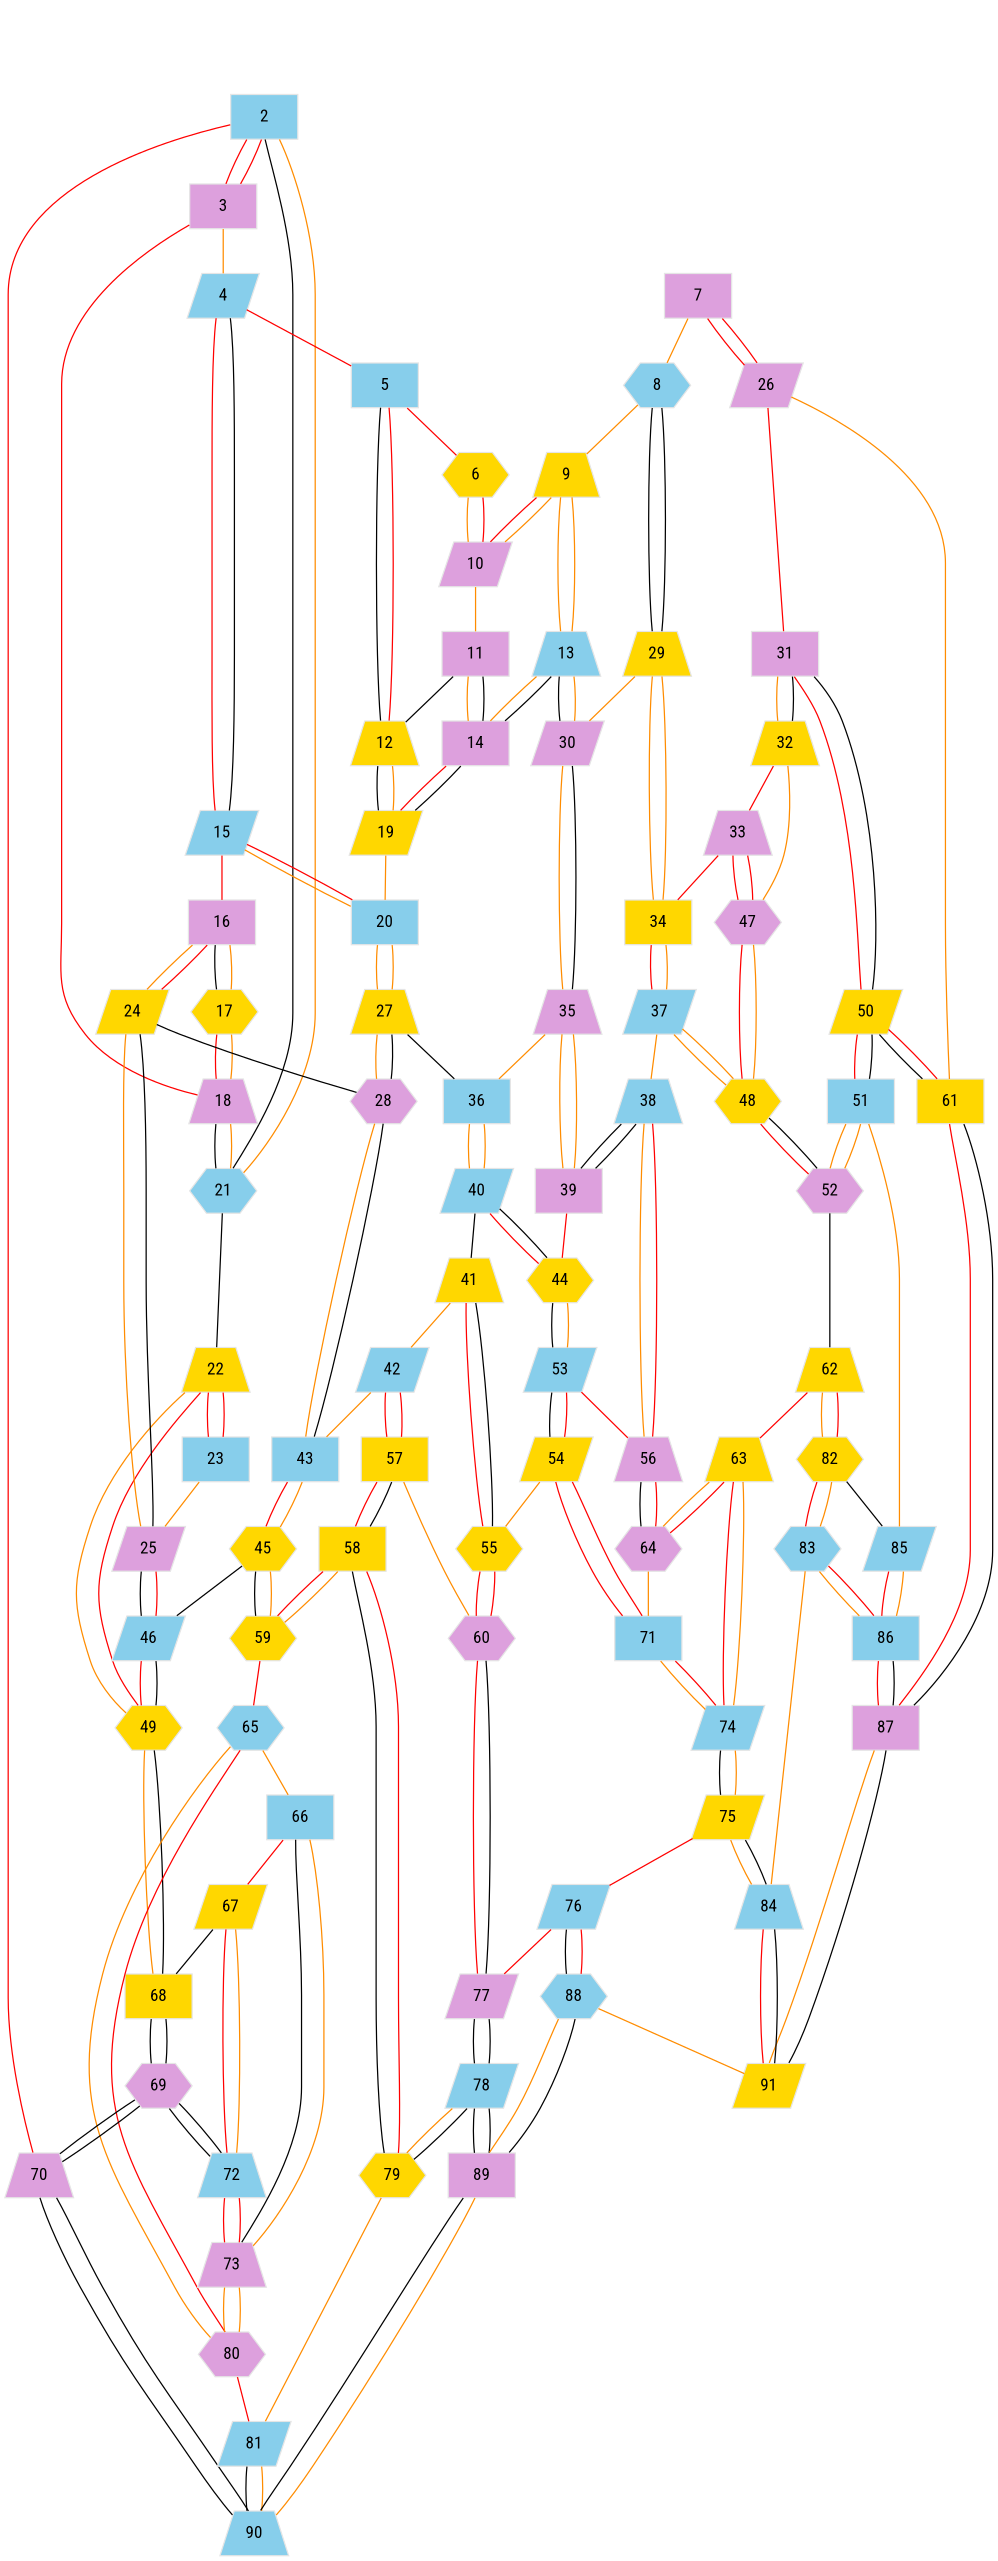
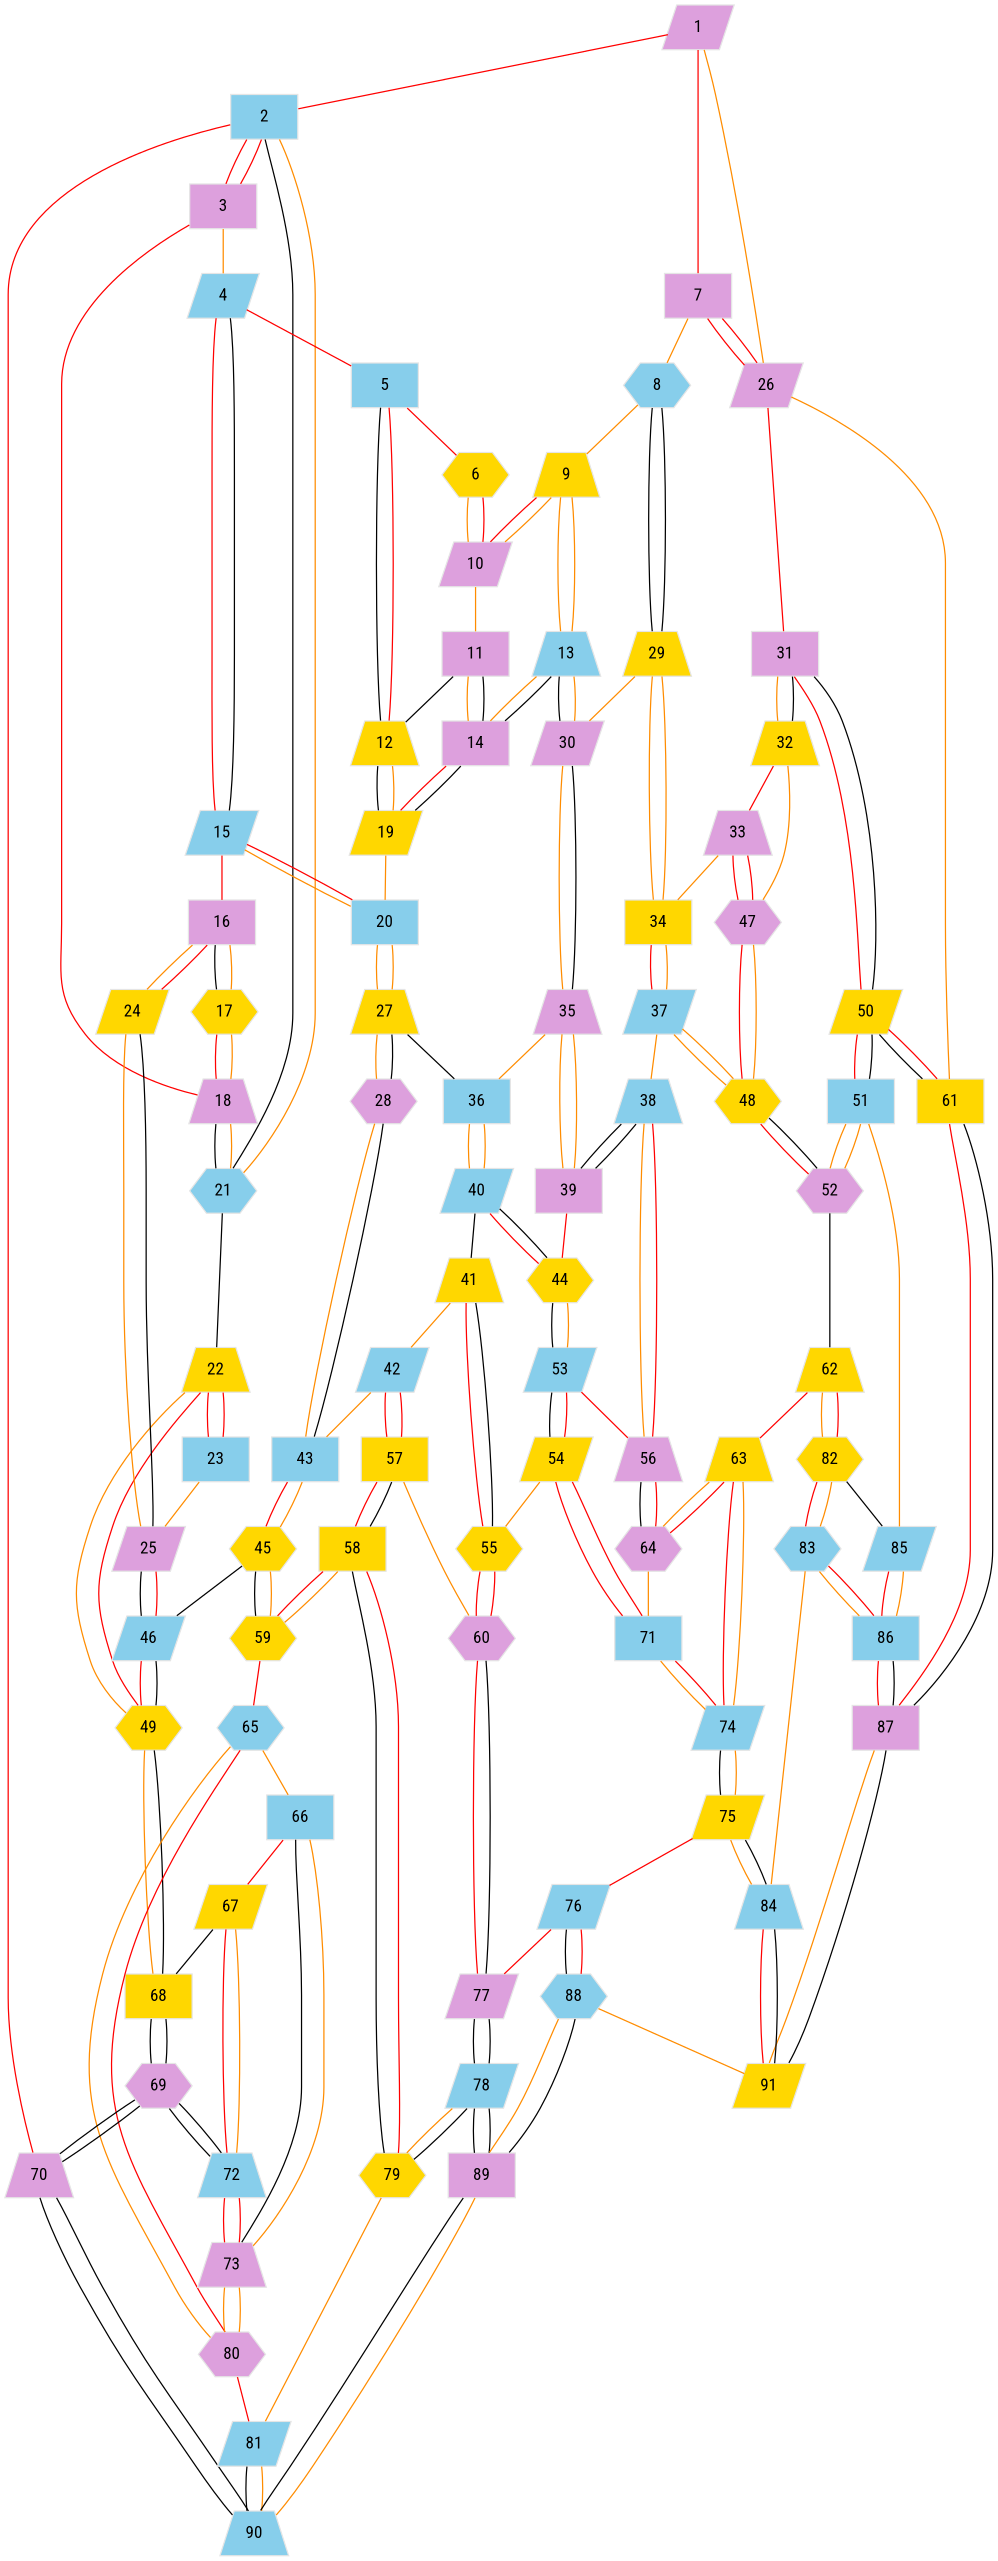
none -> (698, 27)
(698, 878) -> (698, 878)
(256, 1061) -> none
